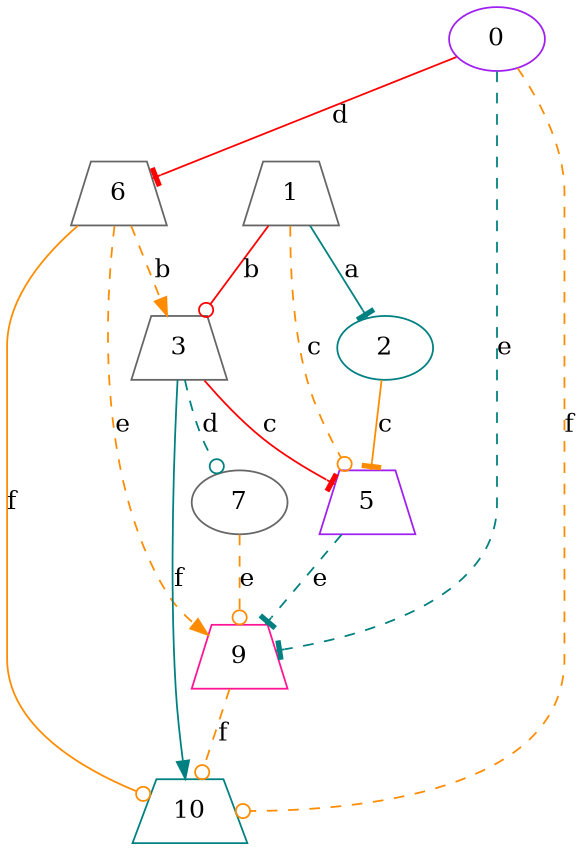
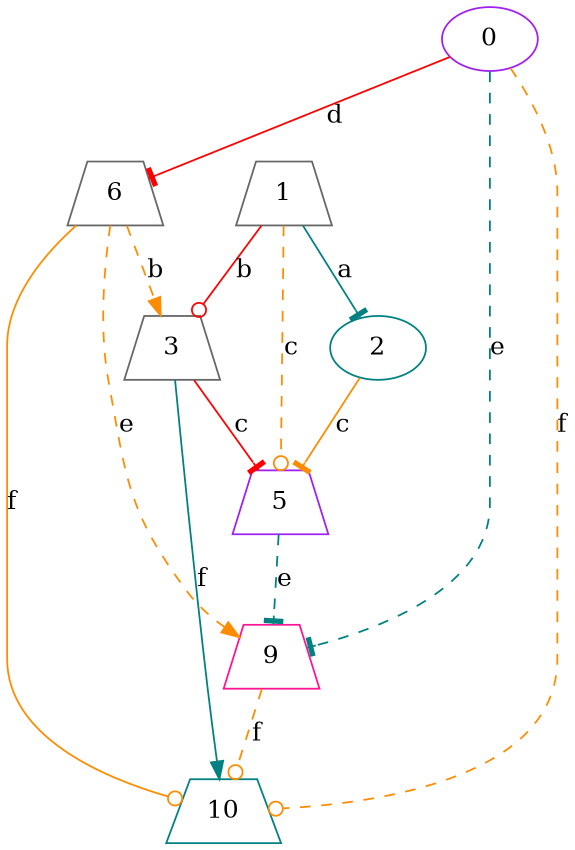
(240, 502) -> none
